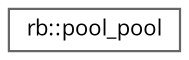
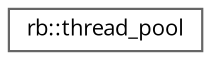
(94, 30) -> (106, 30)
